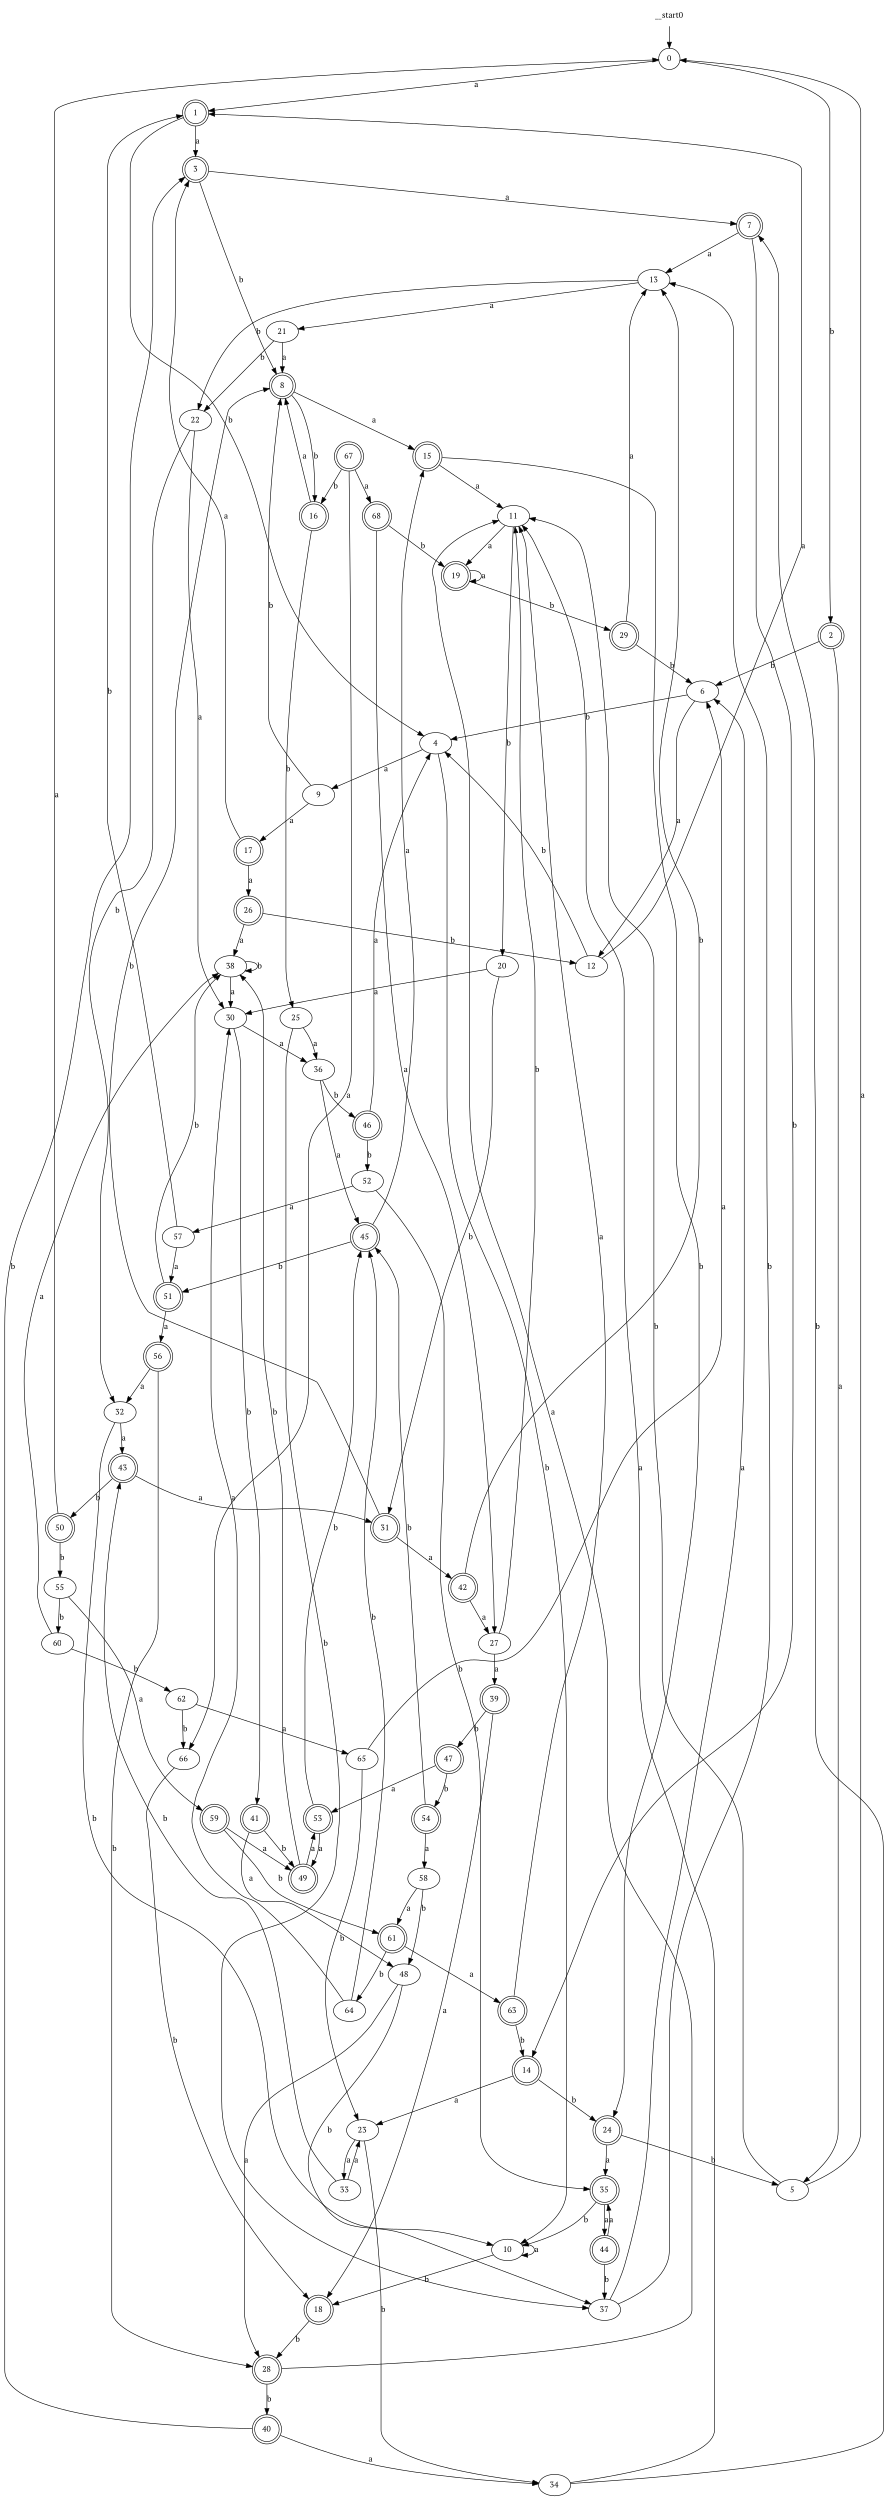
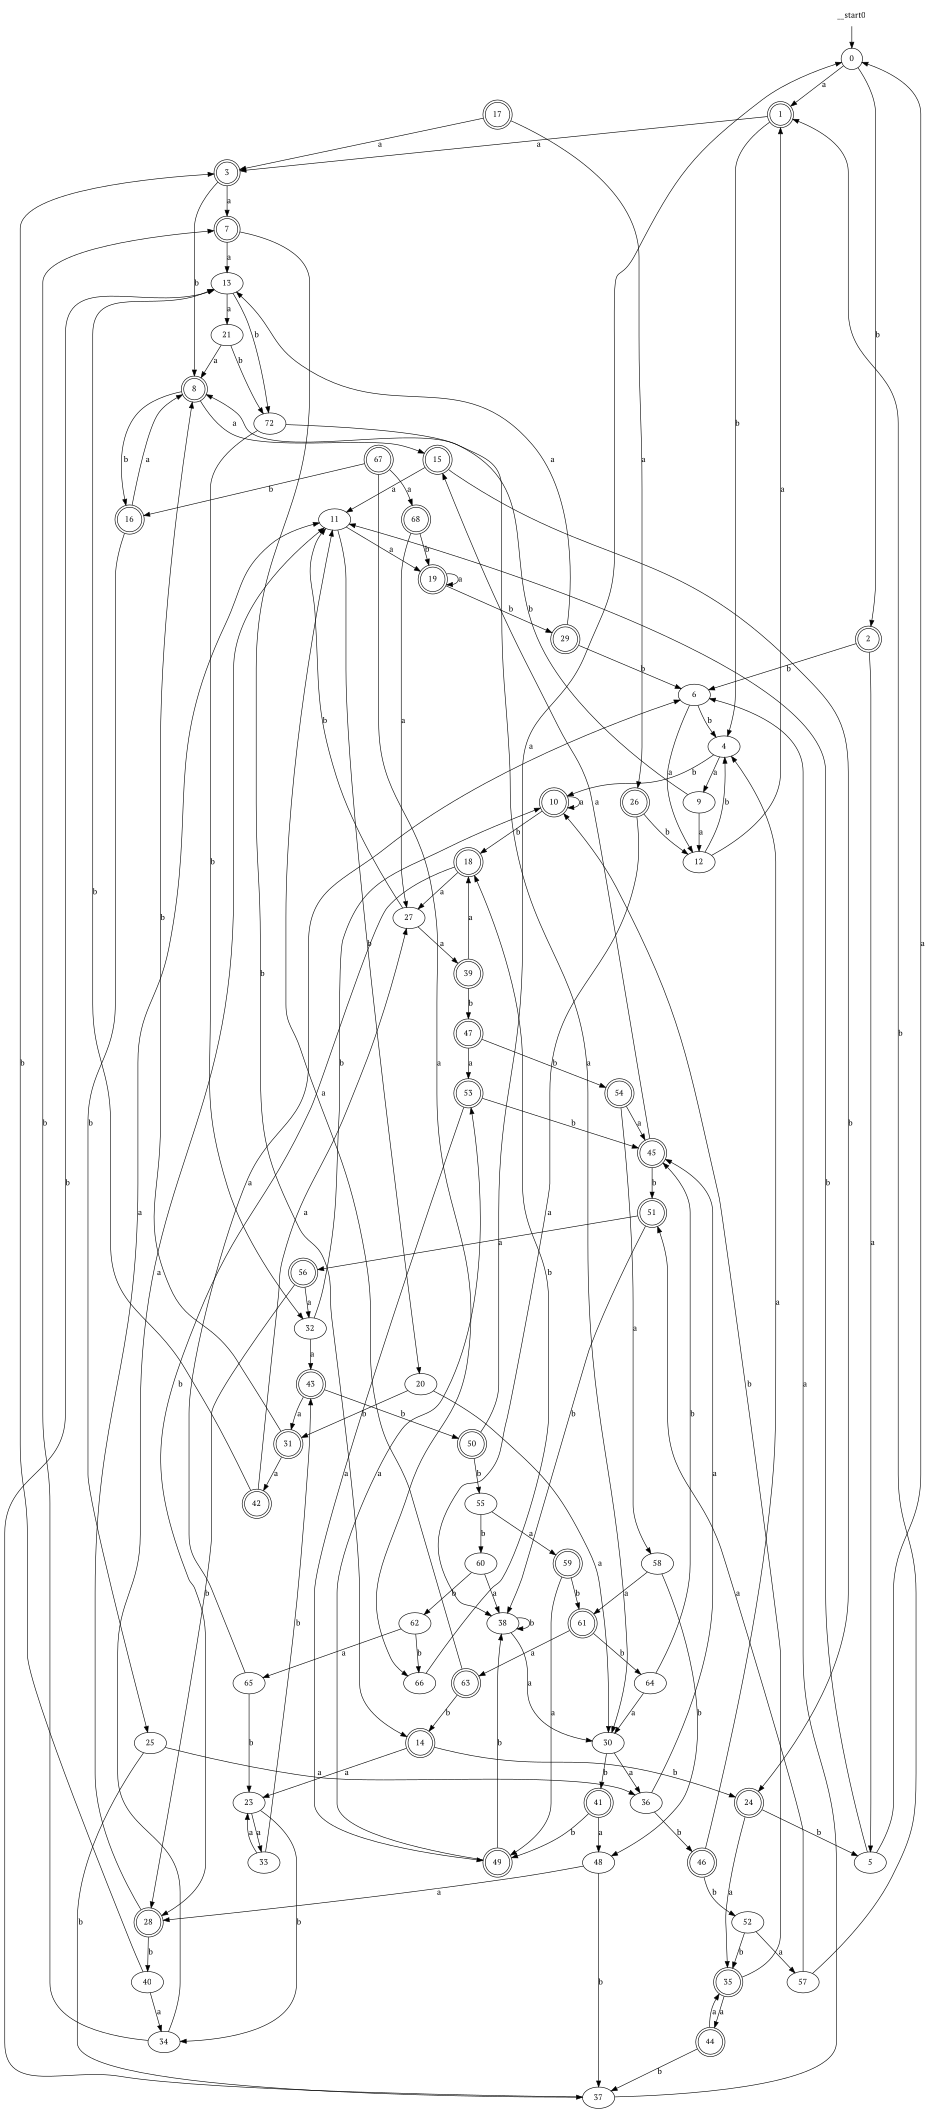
(196, 420) -> (270, 424)
(290, 818) -> (699, 829)
none -> (440, 889)
(410, 1528) -> (639, 1123)
(508, 2250) -> (554, 802)
(267, 2429) -> (147, 1982)
